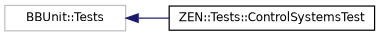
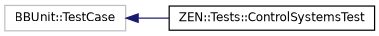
(65, 18) -> (65, 18)
